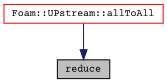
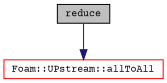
(84, 37) -> (84, 37)
